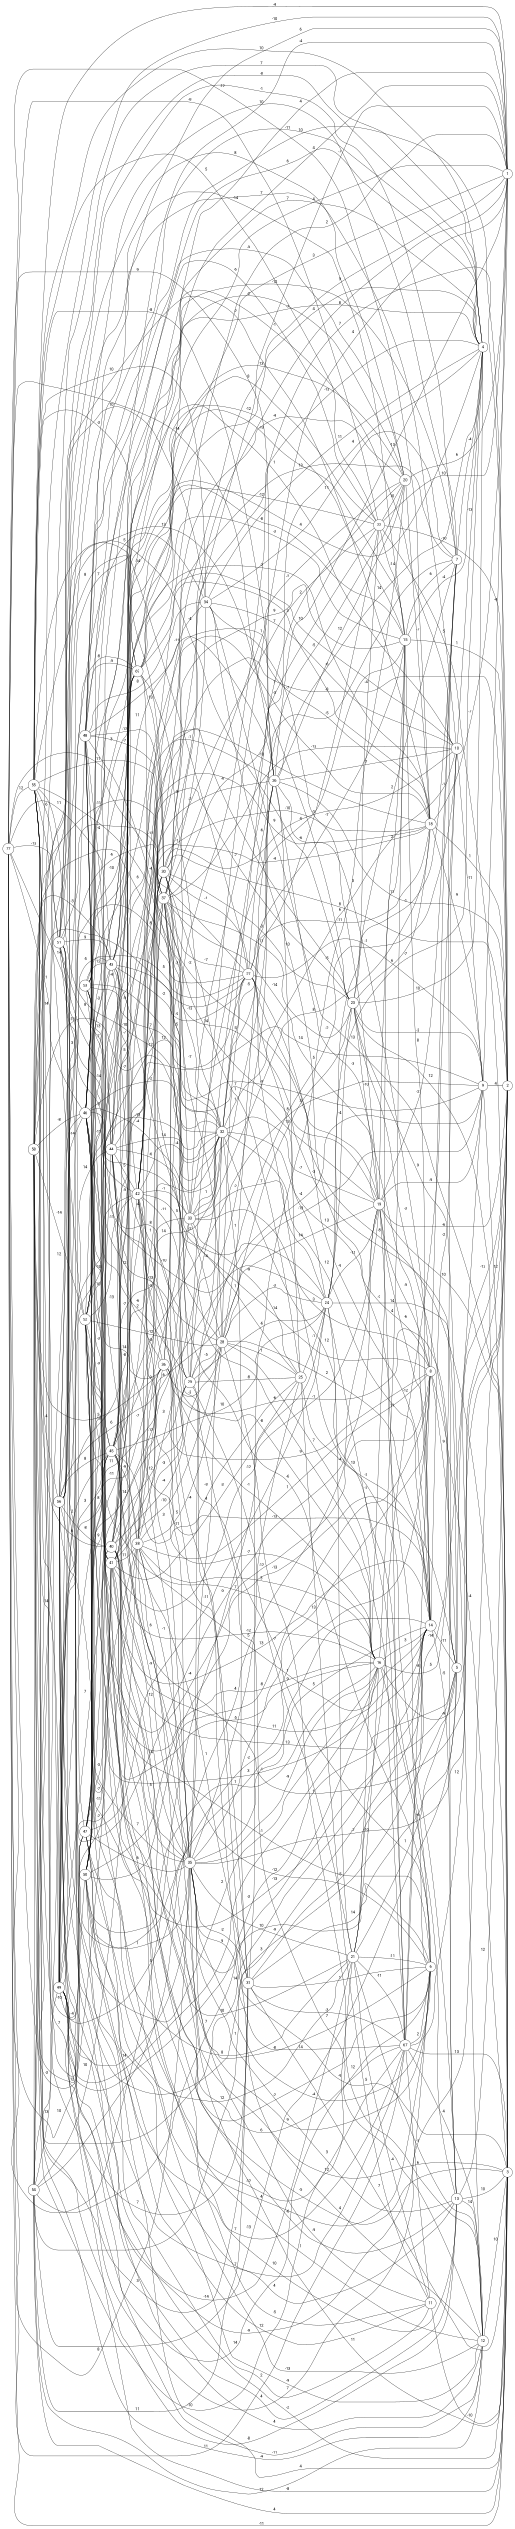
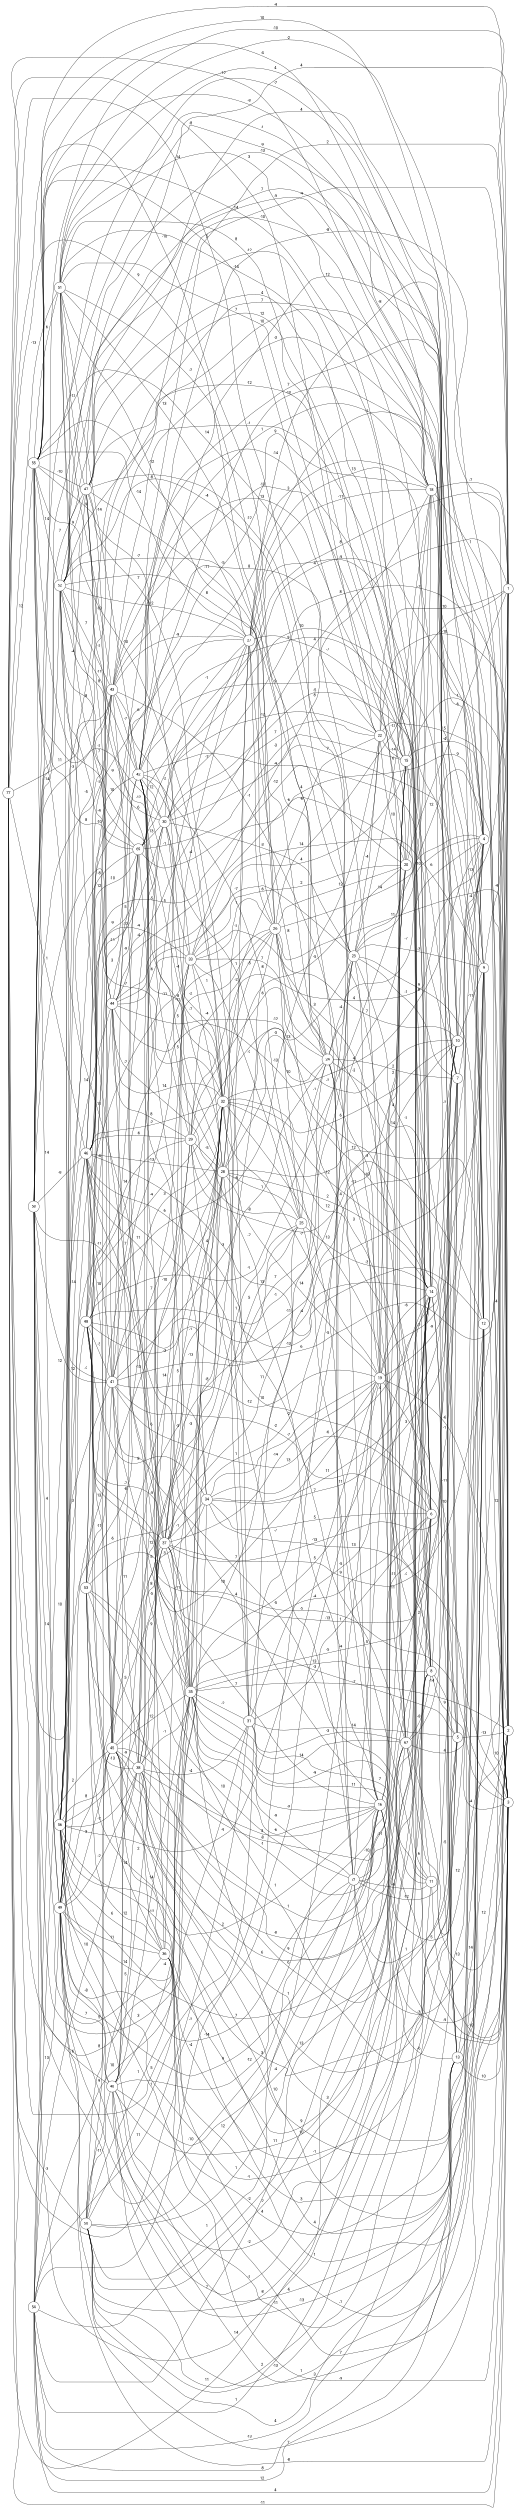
(113, 377) -> none
none -> (72, 533)
